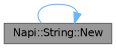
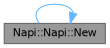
(58, 34) -> (55, 34)
